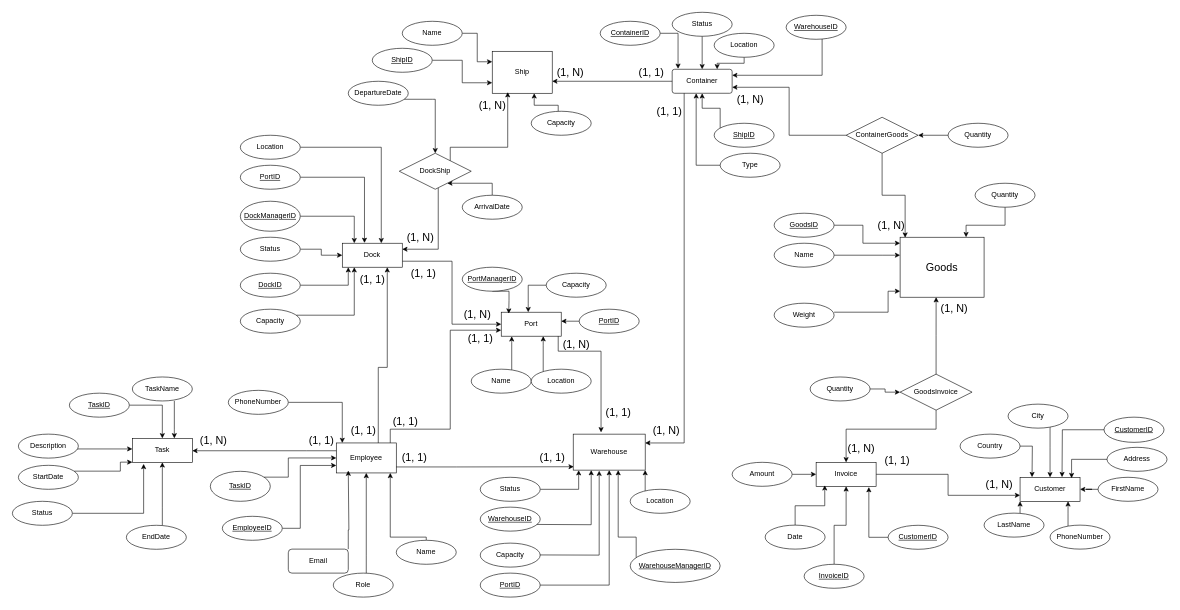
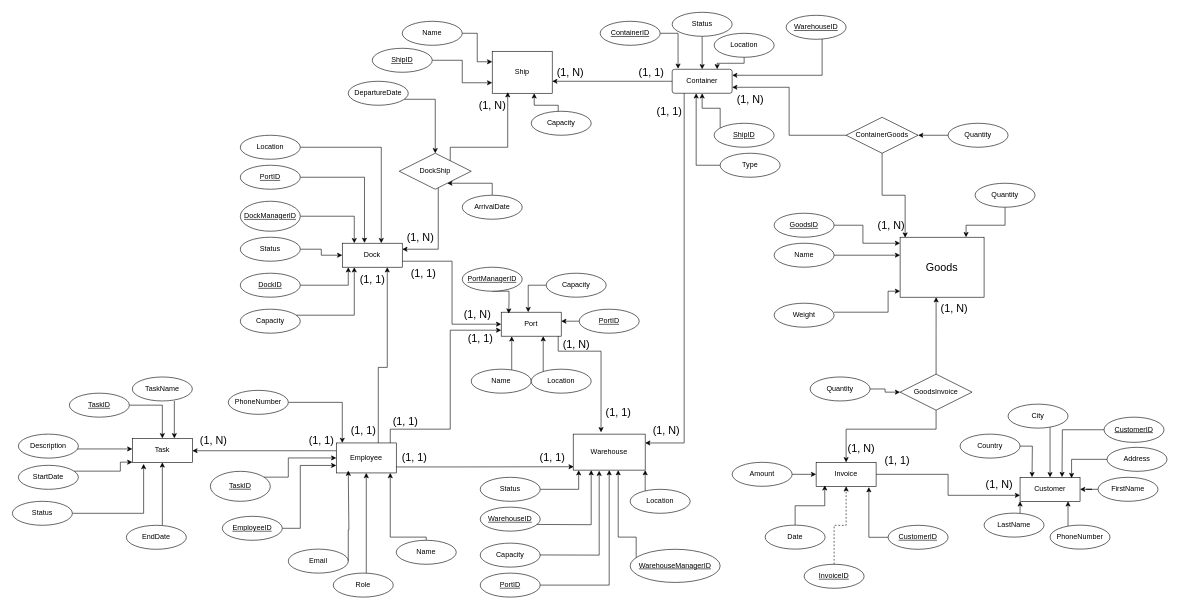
(839, 525) -> (839, 525)
(318, 561) -> (318, 561)
